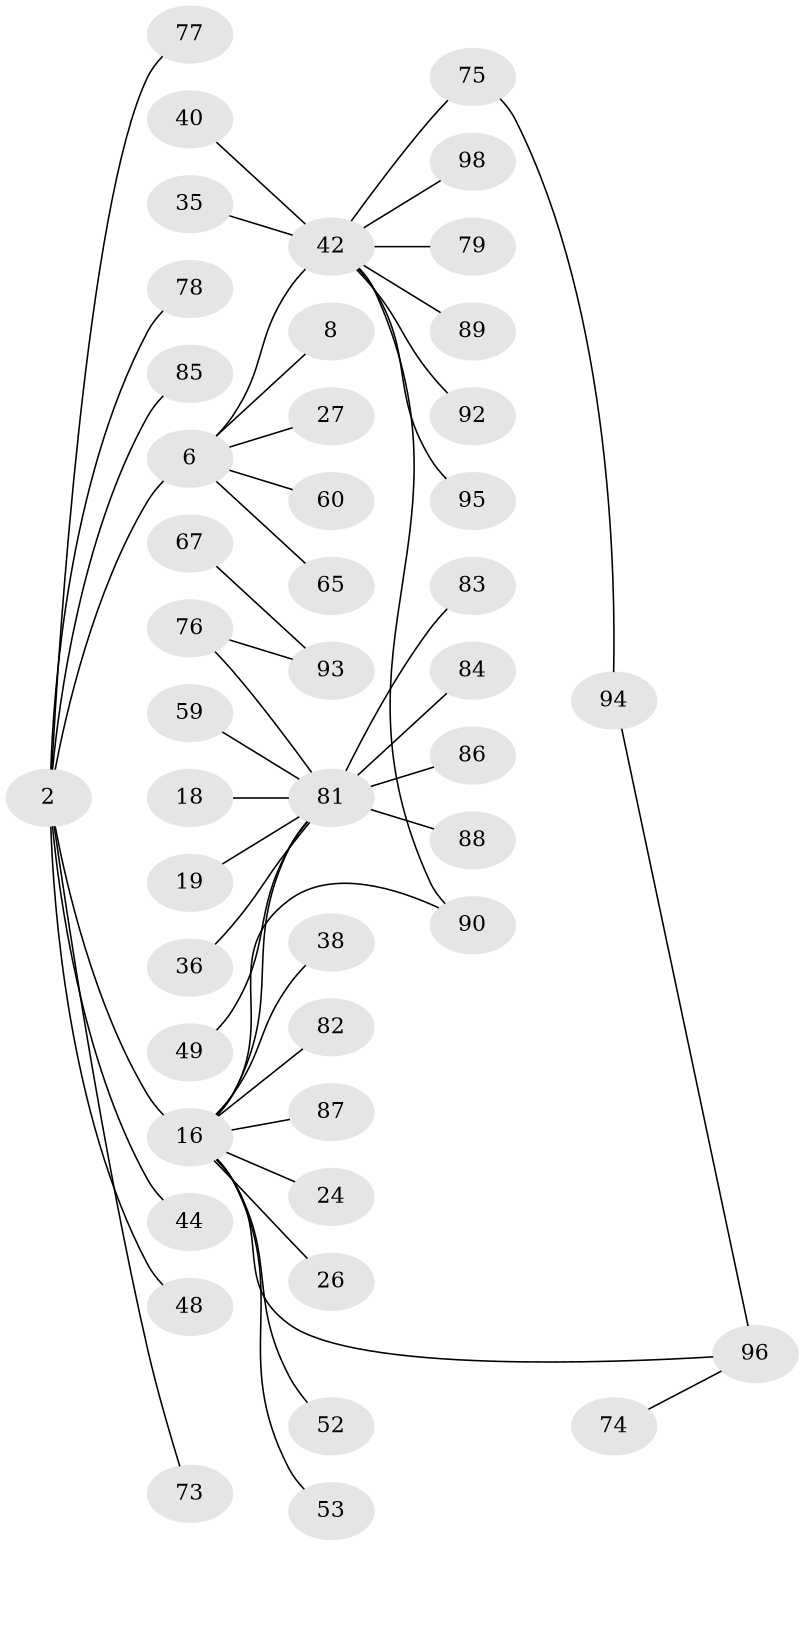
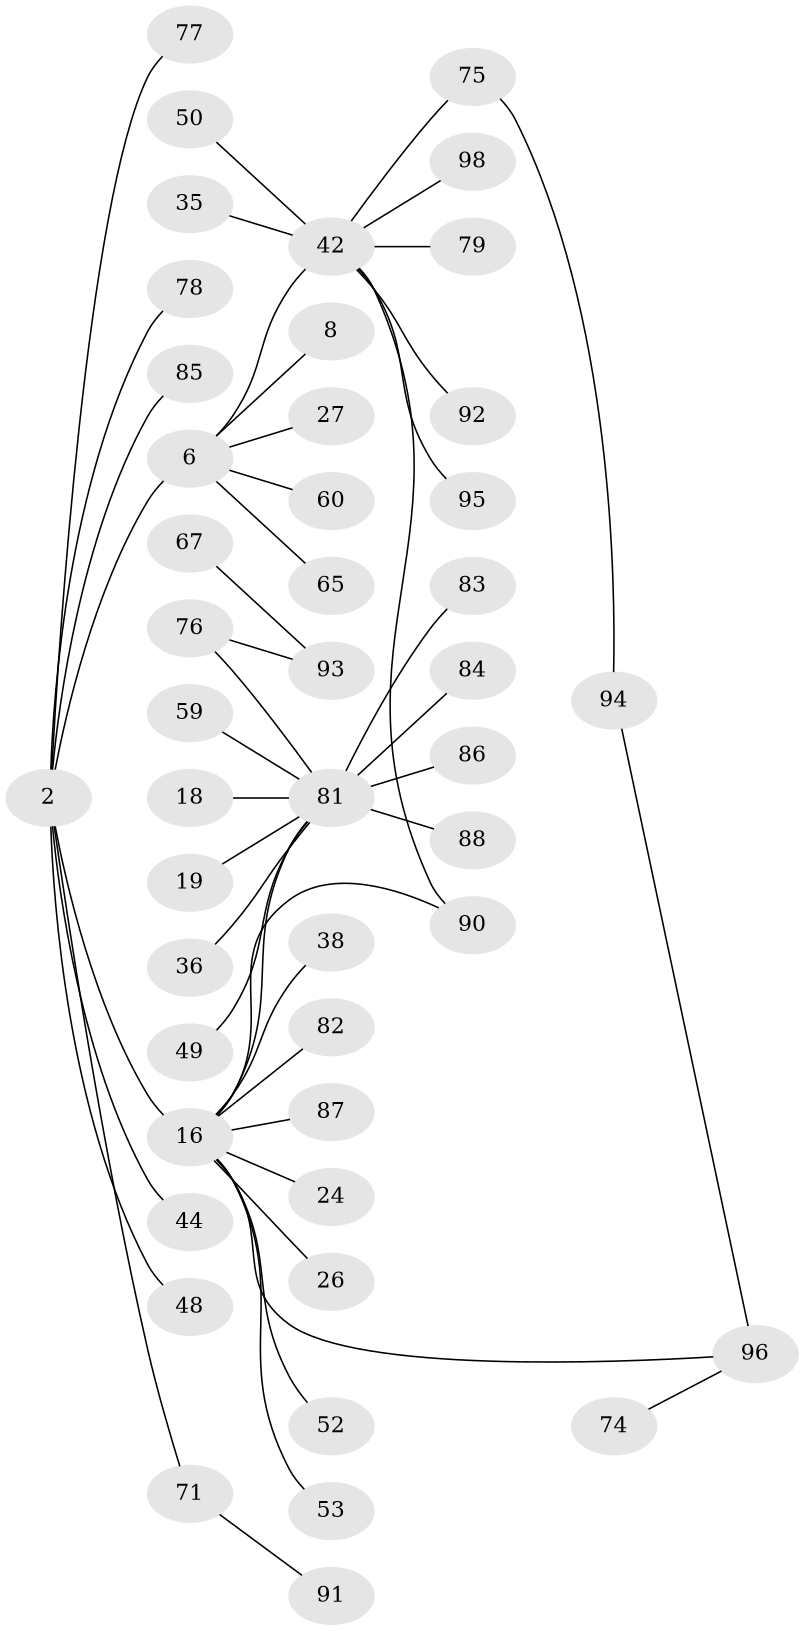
(190, 119) -> (190, 119)
(473, 331) -> none
(190, 1494) -> (190, 1494)
none -> (331, 1596)
